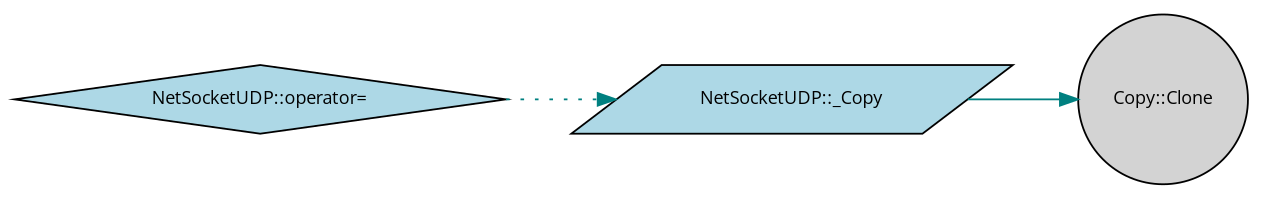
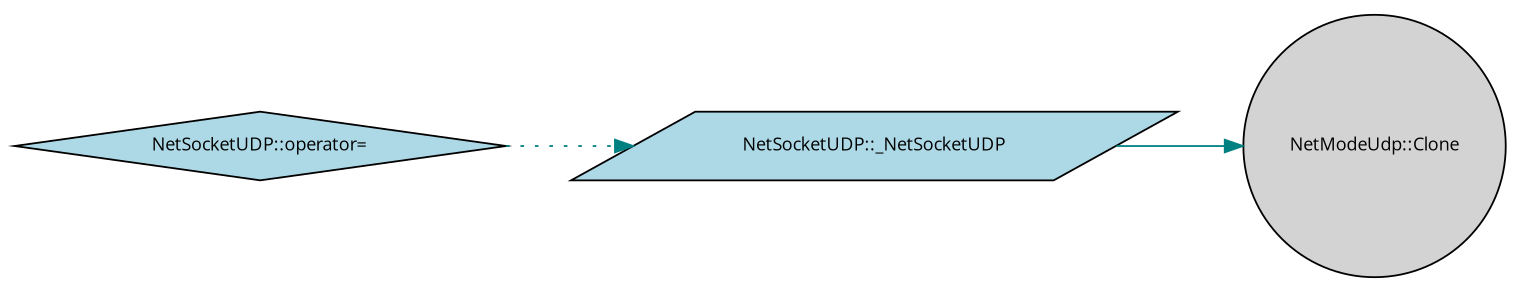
(792, 99) -> (874, 146)
(1163, 99) -> (1375, 146)
